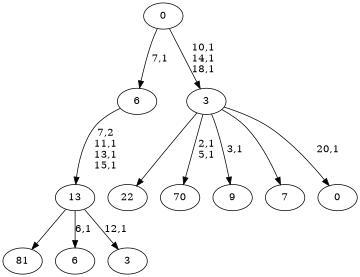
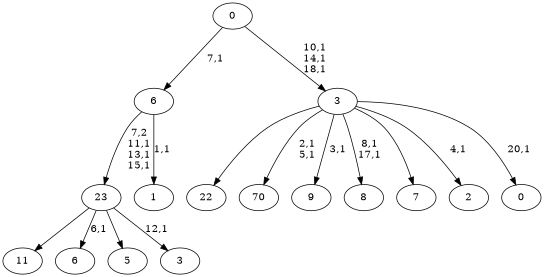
(75, 198) -> (101, 198)
none -> (154, 198)
none -> (364, 198)
none -> (469, 198)
(23, 261) -> (23, 261)
none -> (128, 261)
